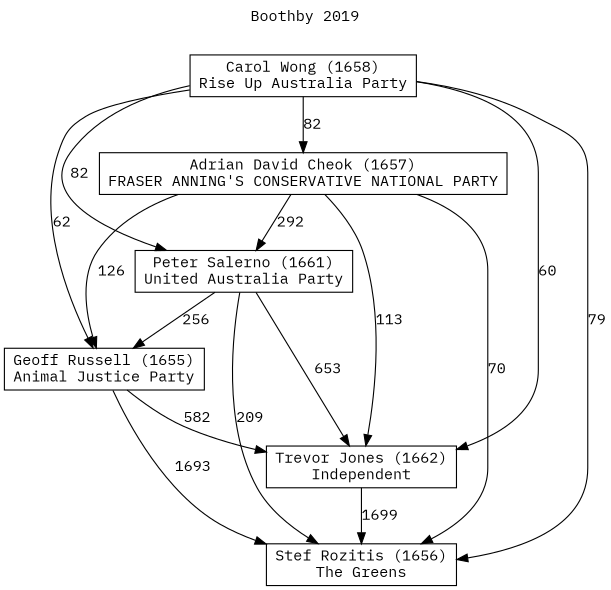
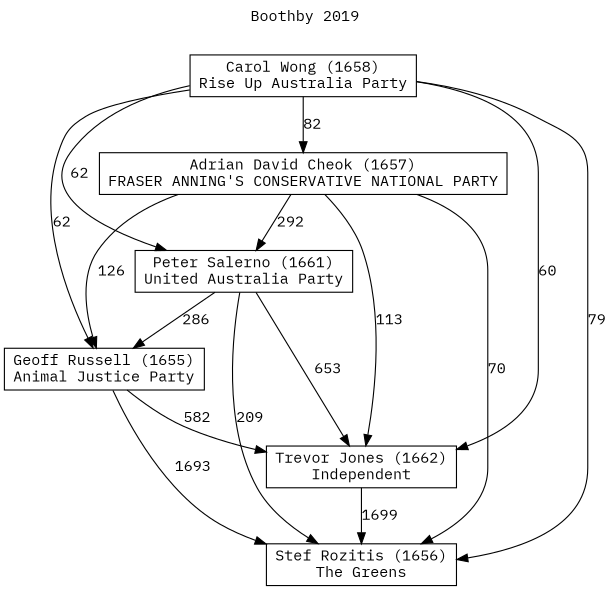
(80, 174) -> (80, 174)
(196, 320) -> (196, 320)
